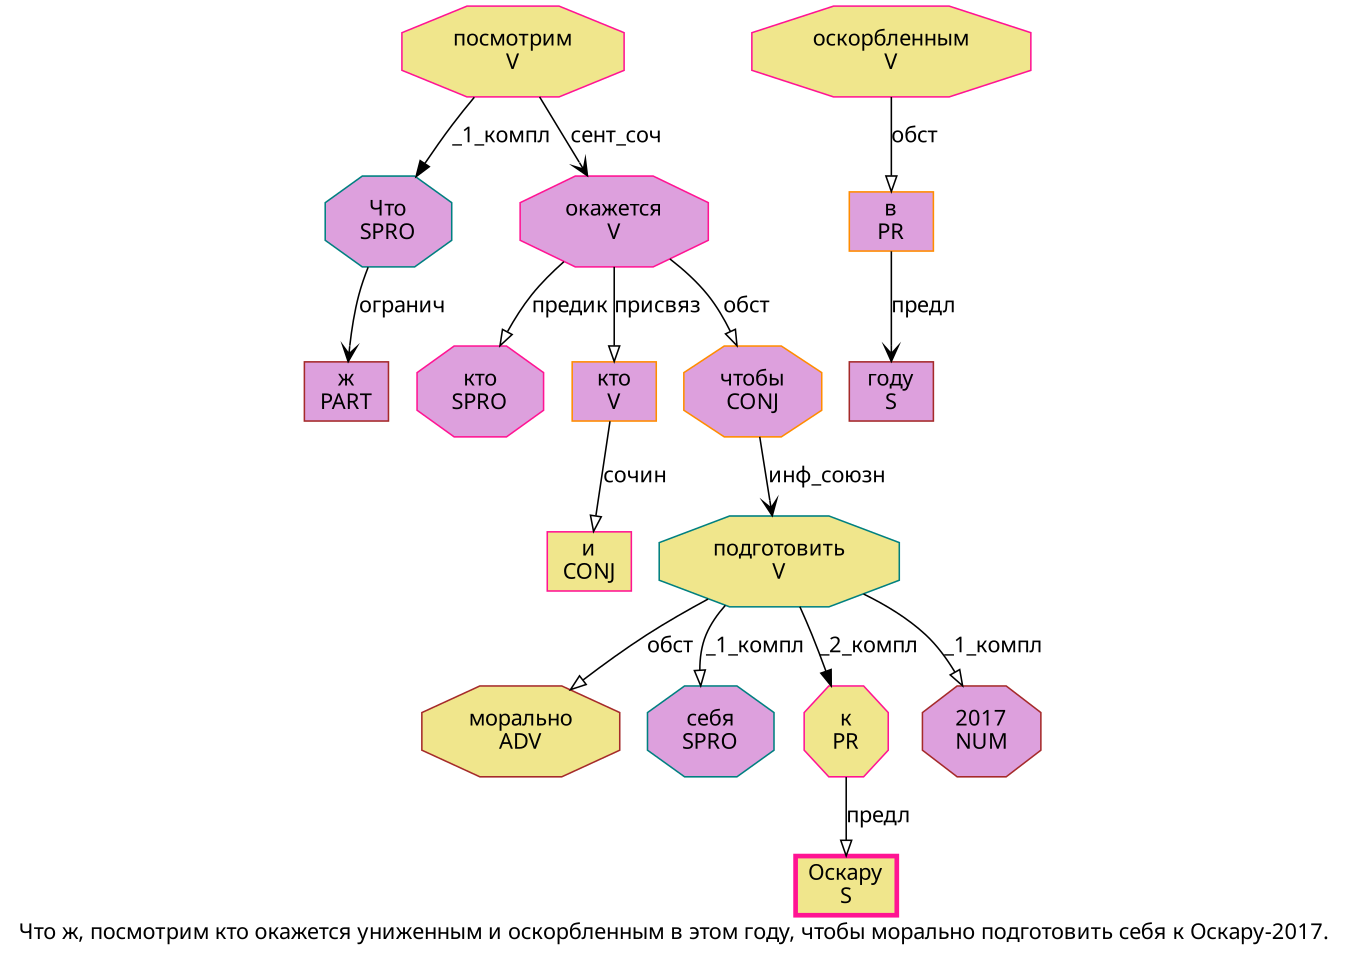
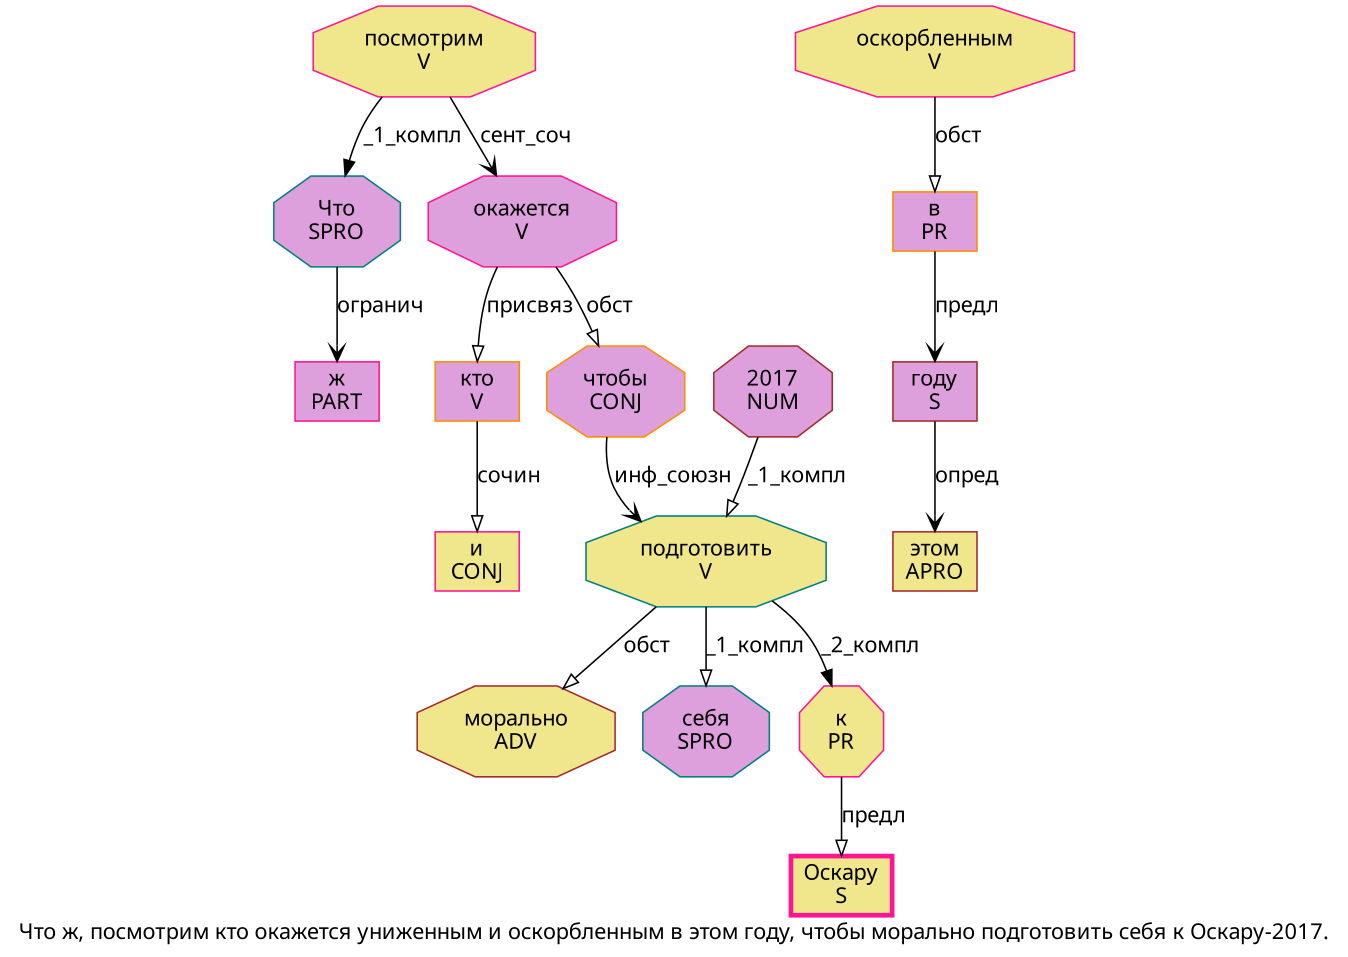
(346, 391) -> (337, 391)
(480, 391) -> none
none -> (935, 561)
(915, 626) -> (746, 469)
